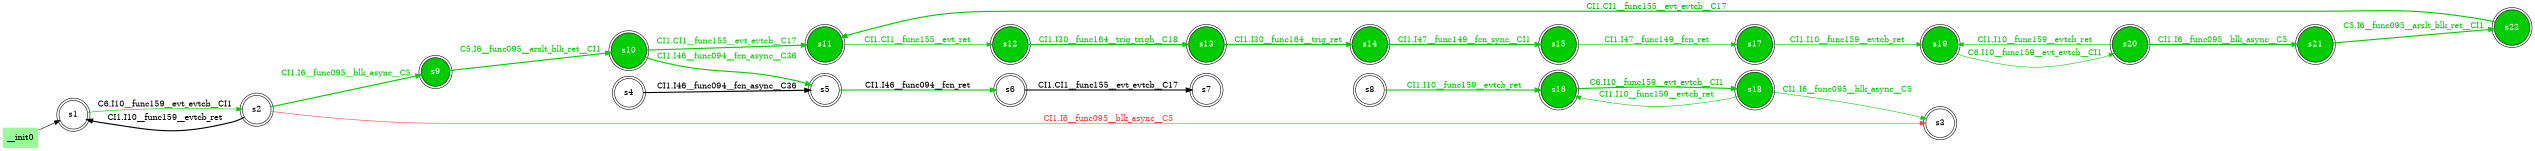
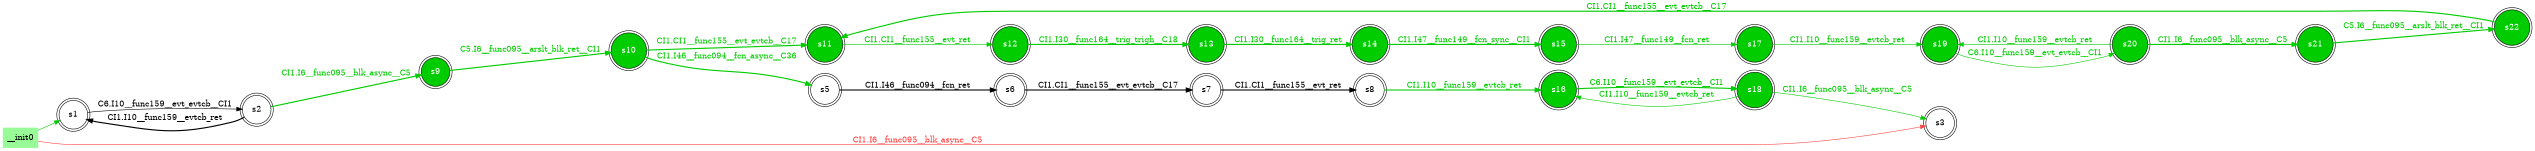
(915, 90) -> (915, 90)
none -> (1285, 90)
(629, 93) -> none
(162, 109) -> (162, 109)
(1095, 123) -> (980, 145)
(47, 126) -> (47, 126)
